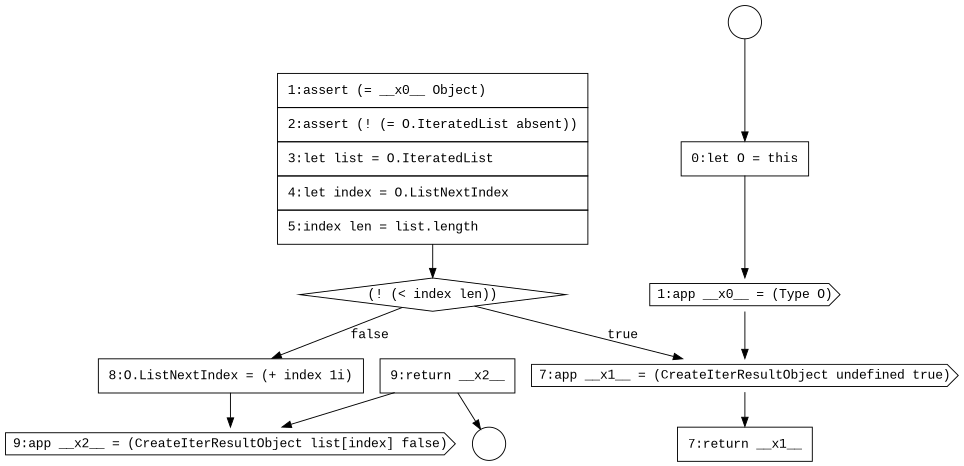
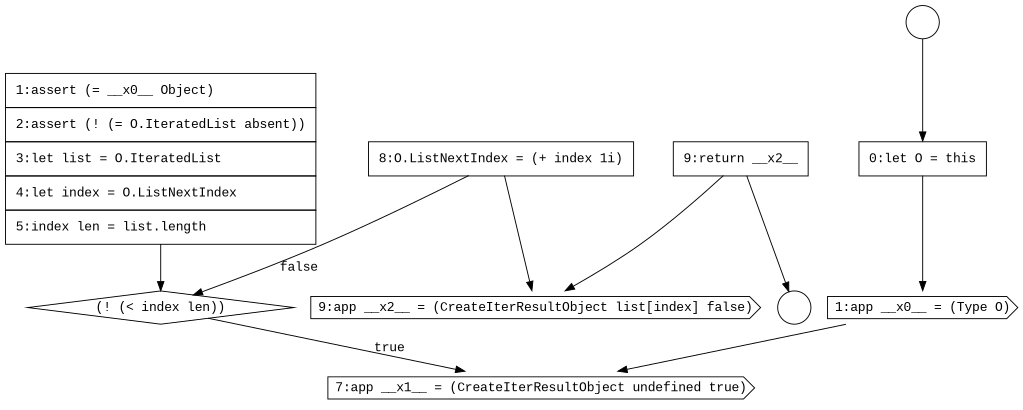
(341, 331) -> (337, 238)
(745, 444) -> none
